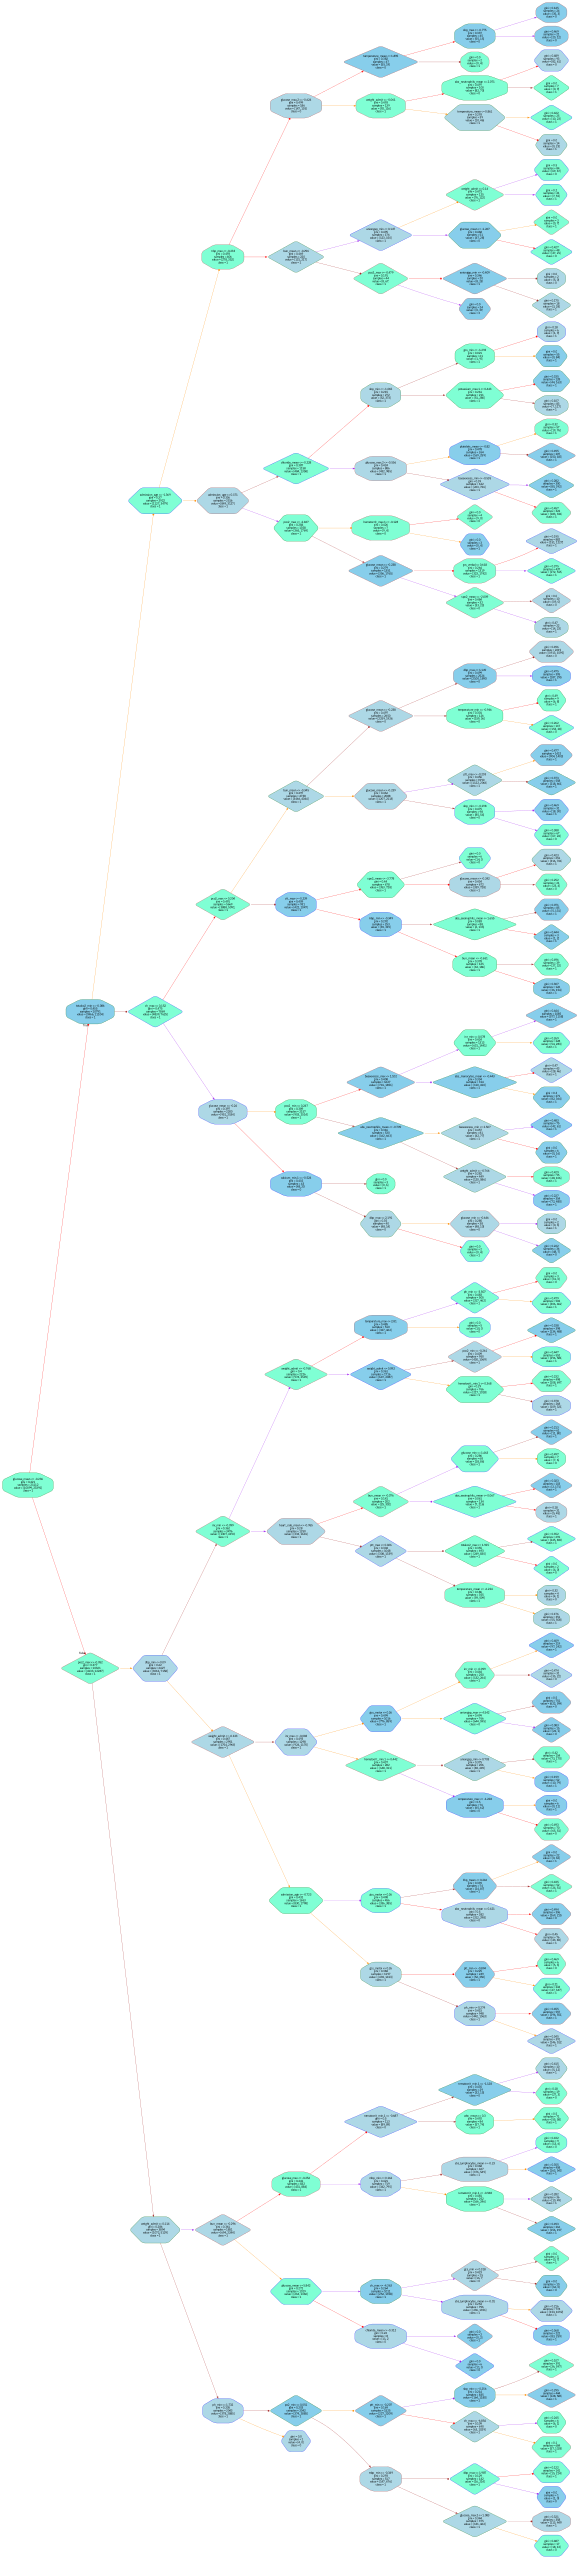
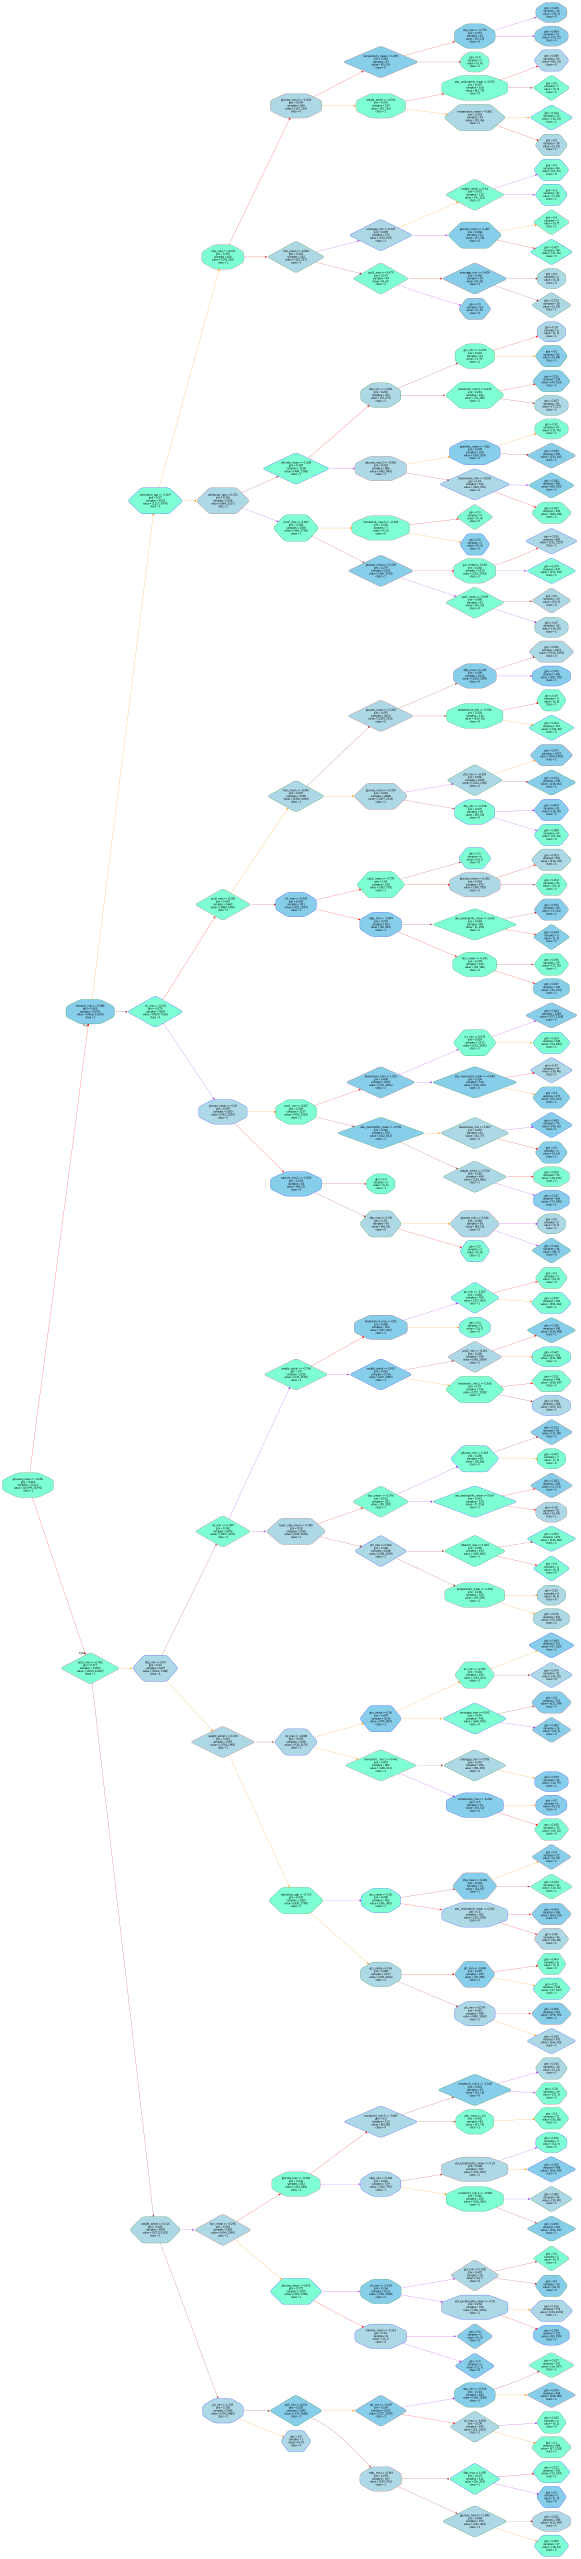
(551, 1757) -> none
